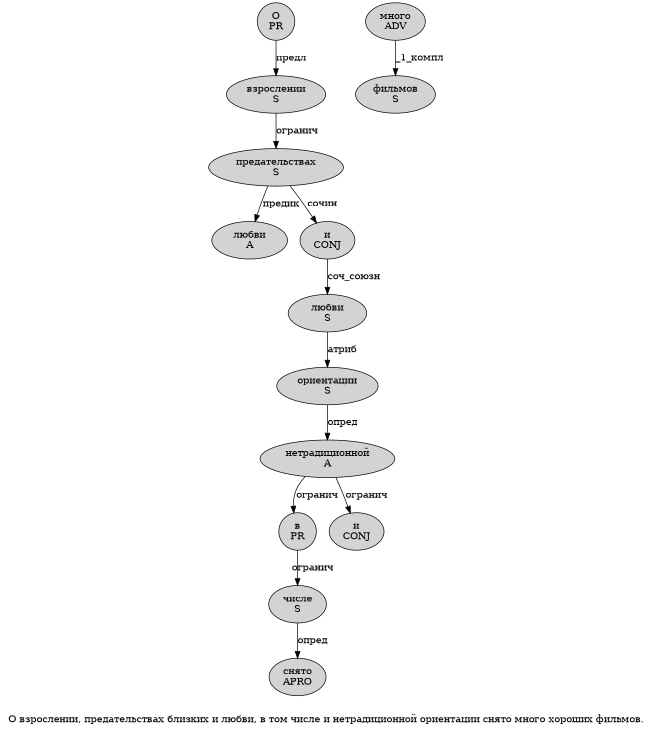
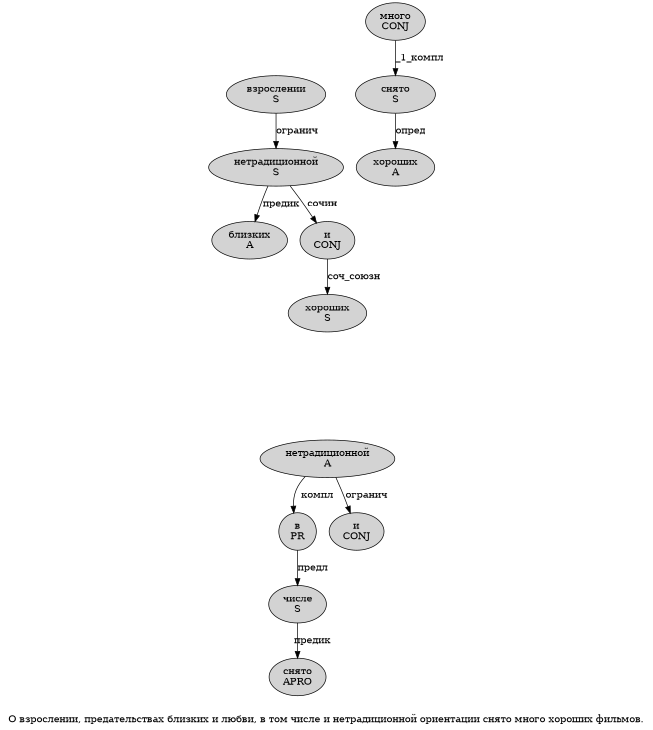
(276, 22) -> none
(395, 22) -> (395, 22)
(395, 94) -> (395, 94)
(276, 167) -> (276, 167)
none -> (395, 167)
(250, 240) -> (250, 240)
(327, 313) -> (327, 313)
(327, 386) -> none
(317, 495) -> (317, 495)
(313, 568) -> (313, 568)
(312, 641) -> (312, 641)
